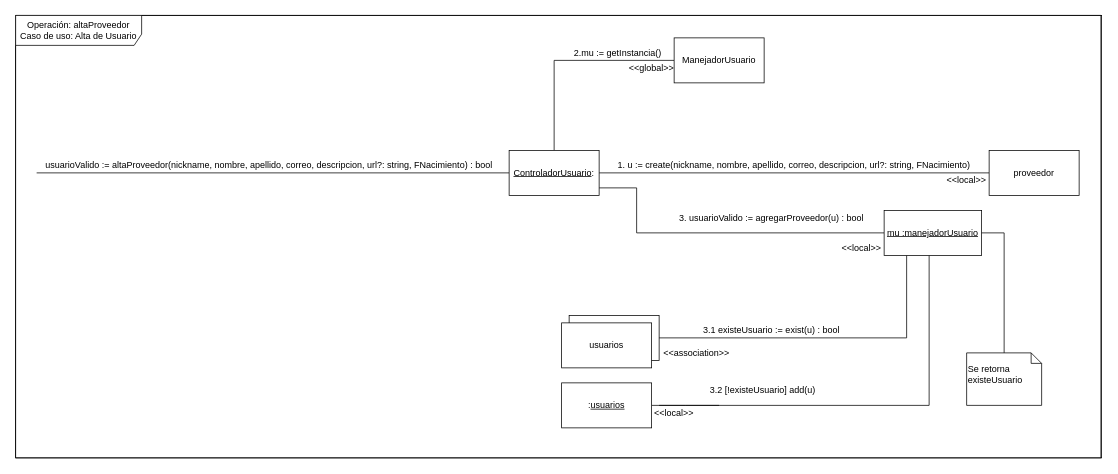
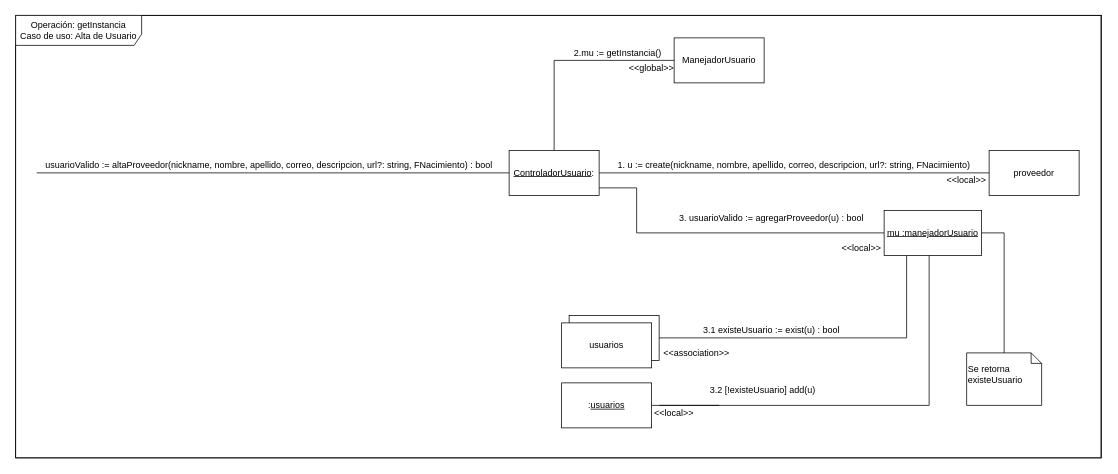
(78, 30) -> (78, 30)
